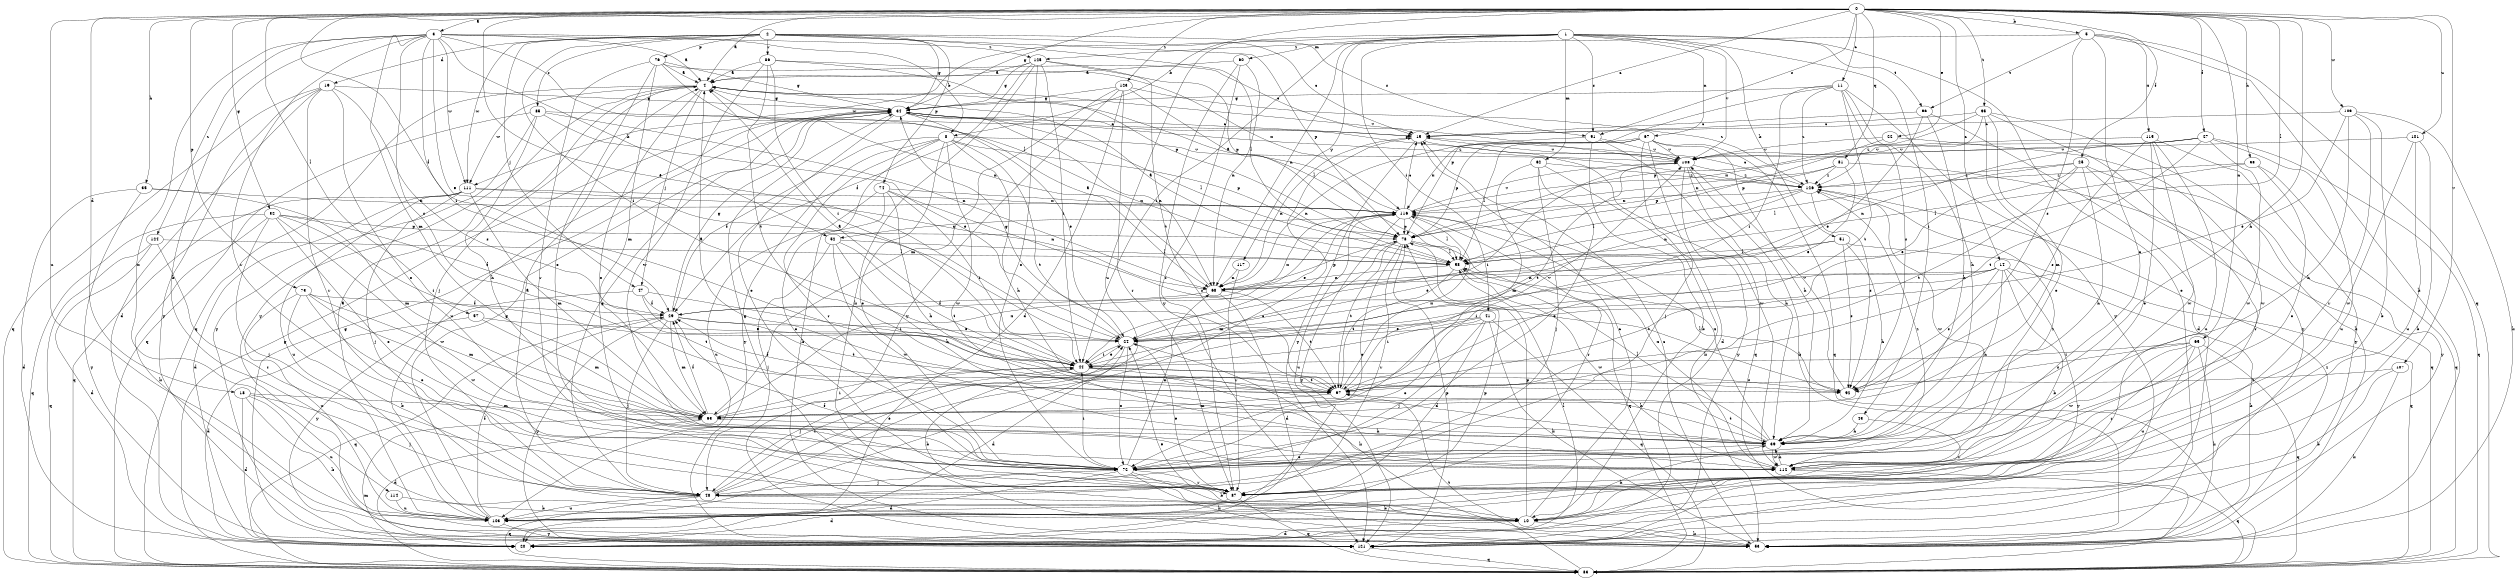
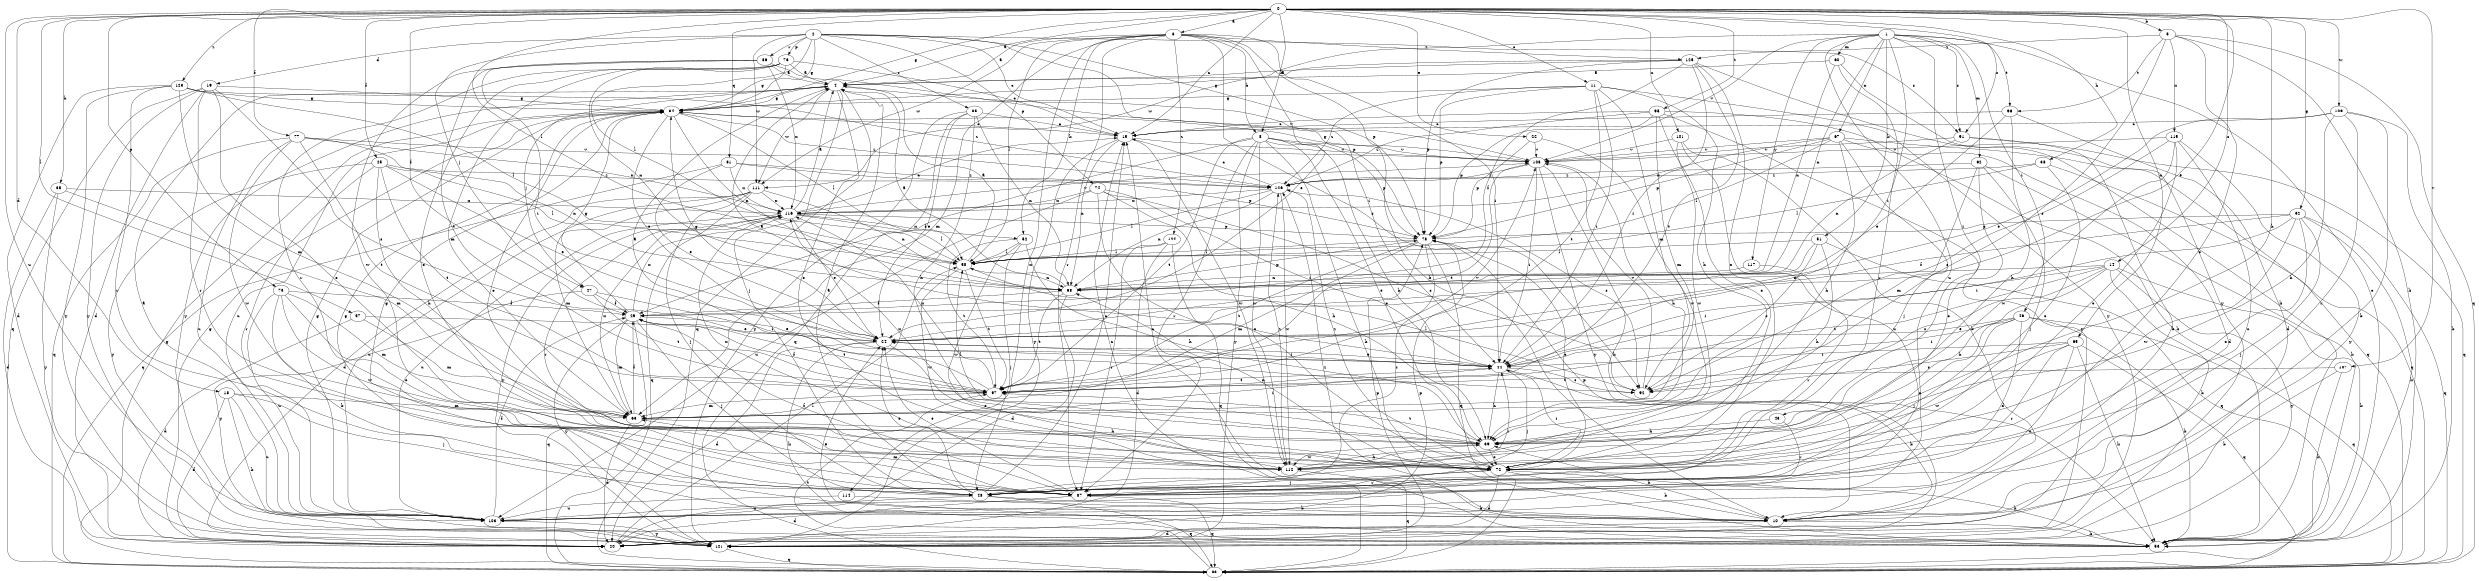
(2206, 137) -> (297, 137)
(1906, 239) -> (1661, 239)
(1488, 316) -> (2022, 316)
(607, 565) -> (859, 457)
